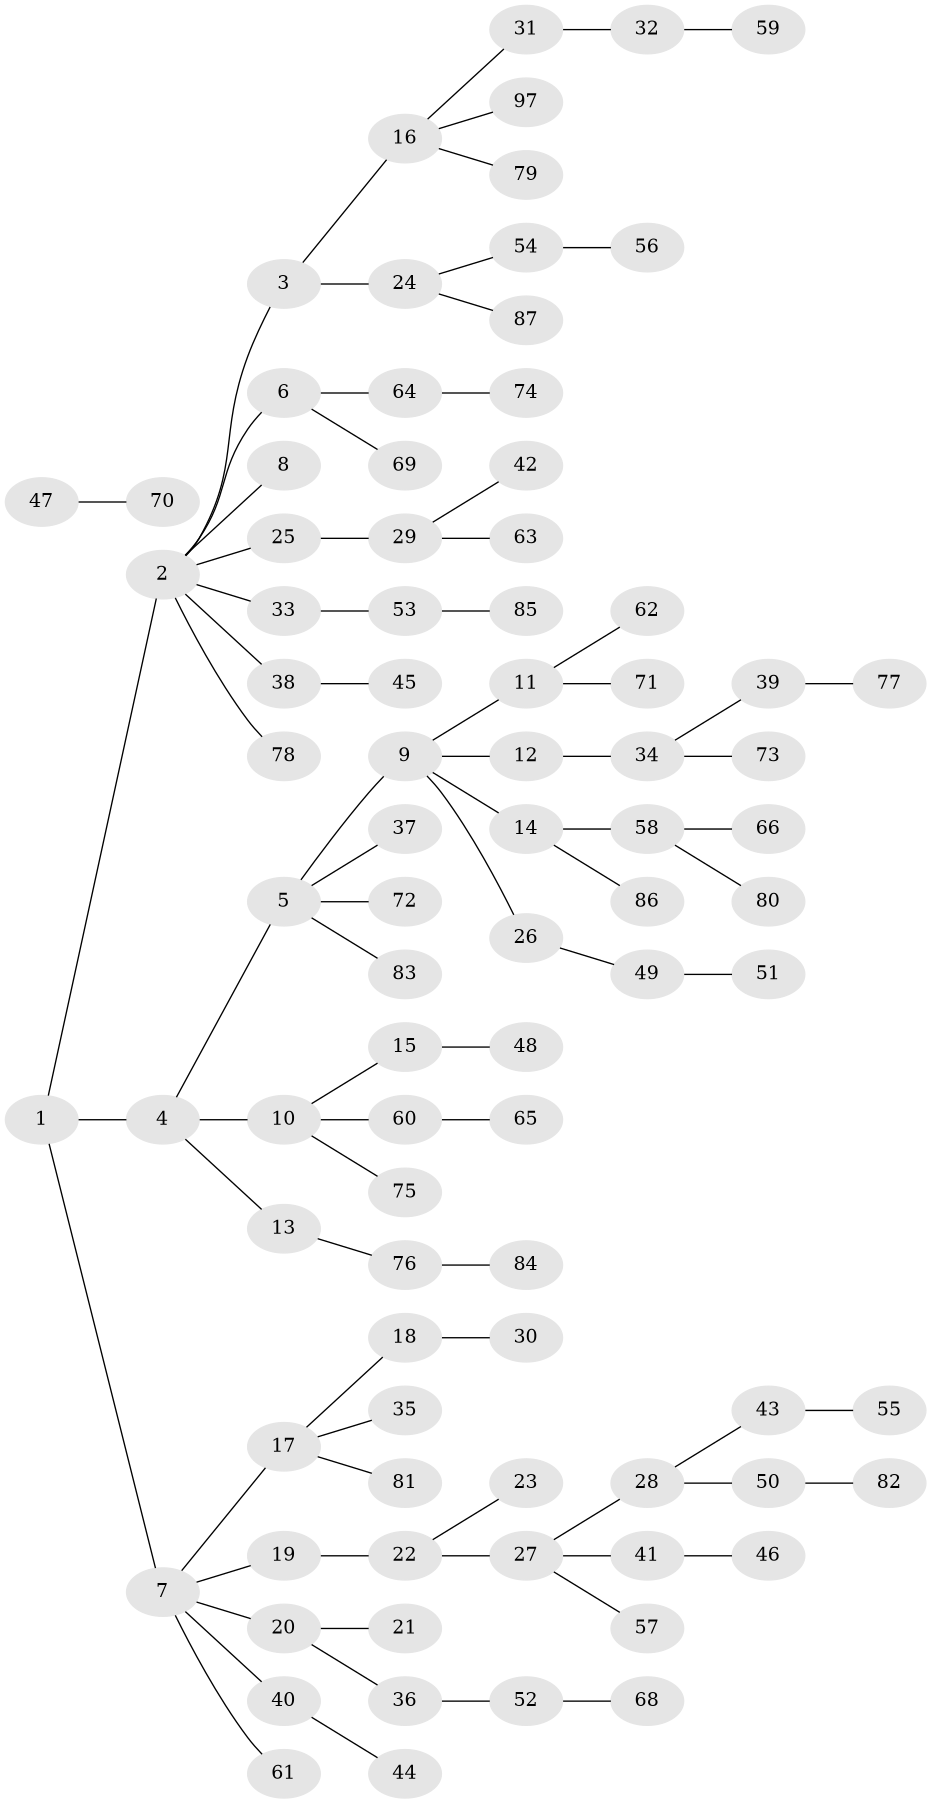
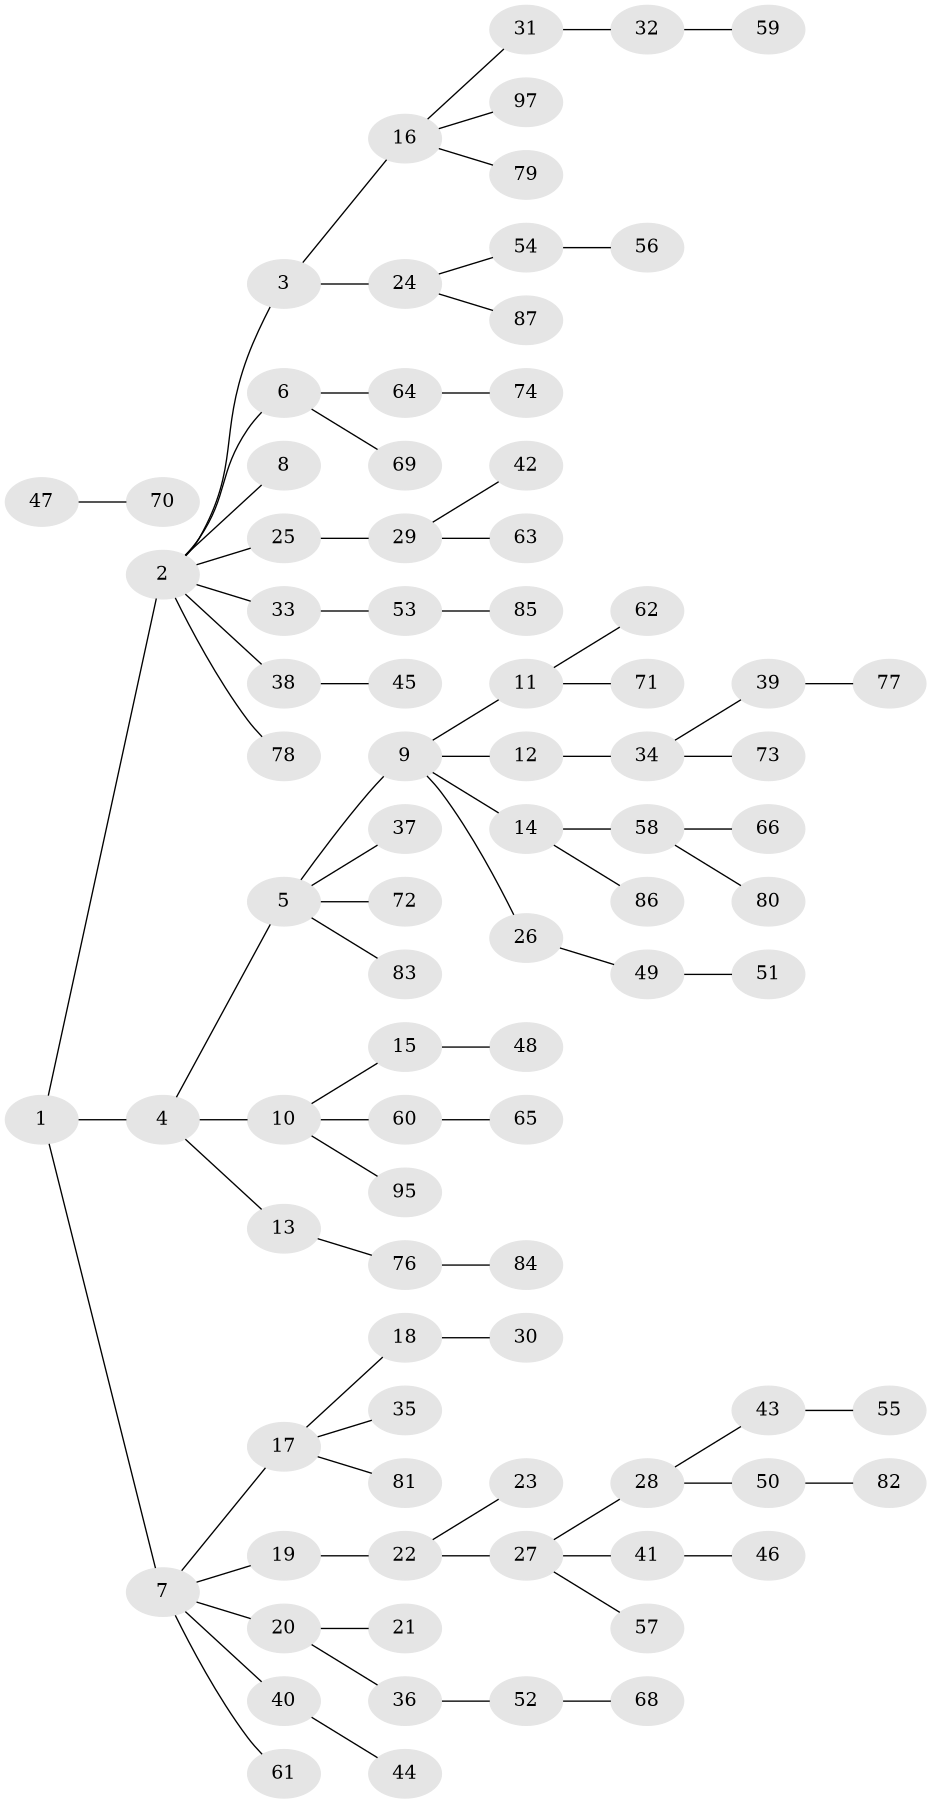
(405, 1192) -> (405, 1192)
